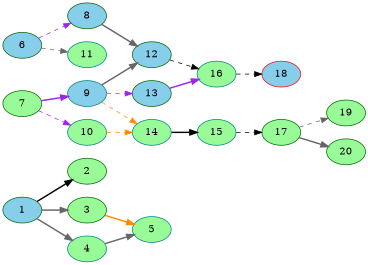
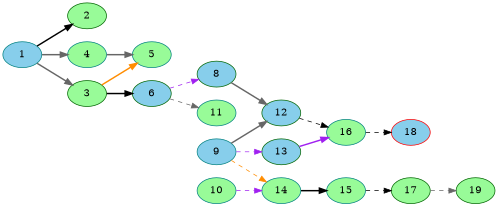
none -> (116, 94)
(22, 104) -> none
(116, 132) -> (245, 191)
(346, 152) -> none
(22, 210) -> (22, 55)
